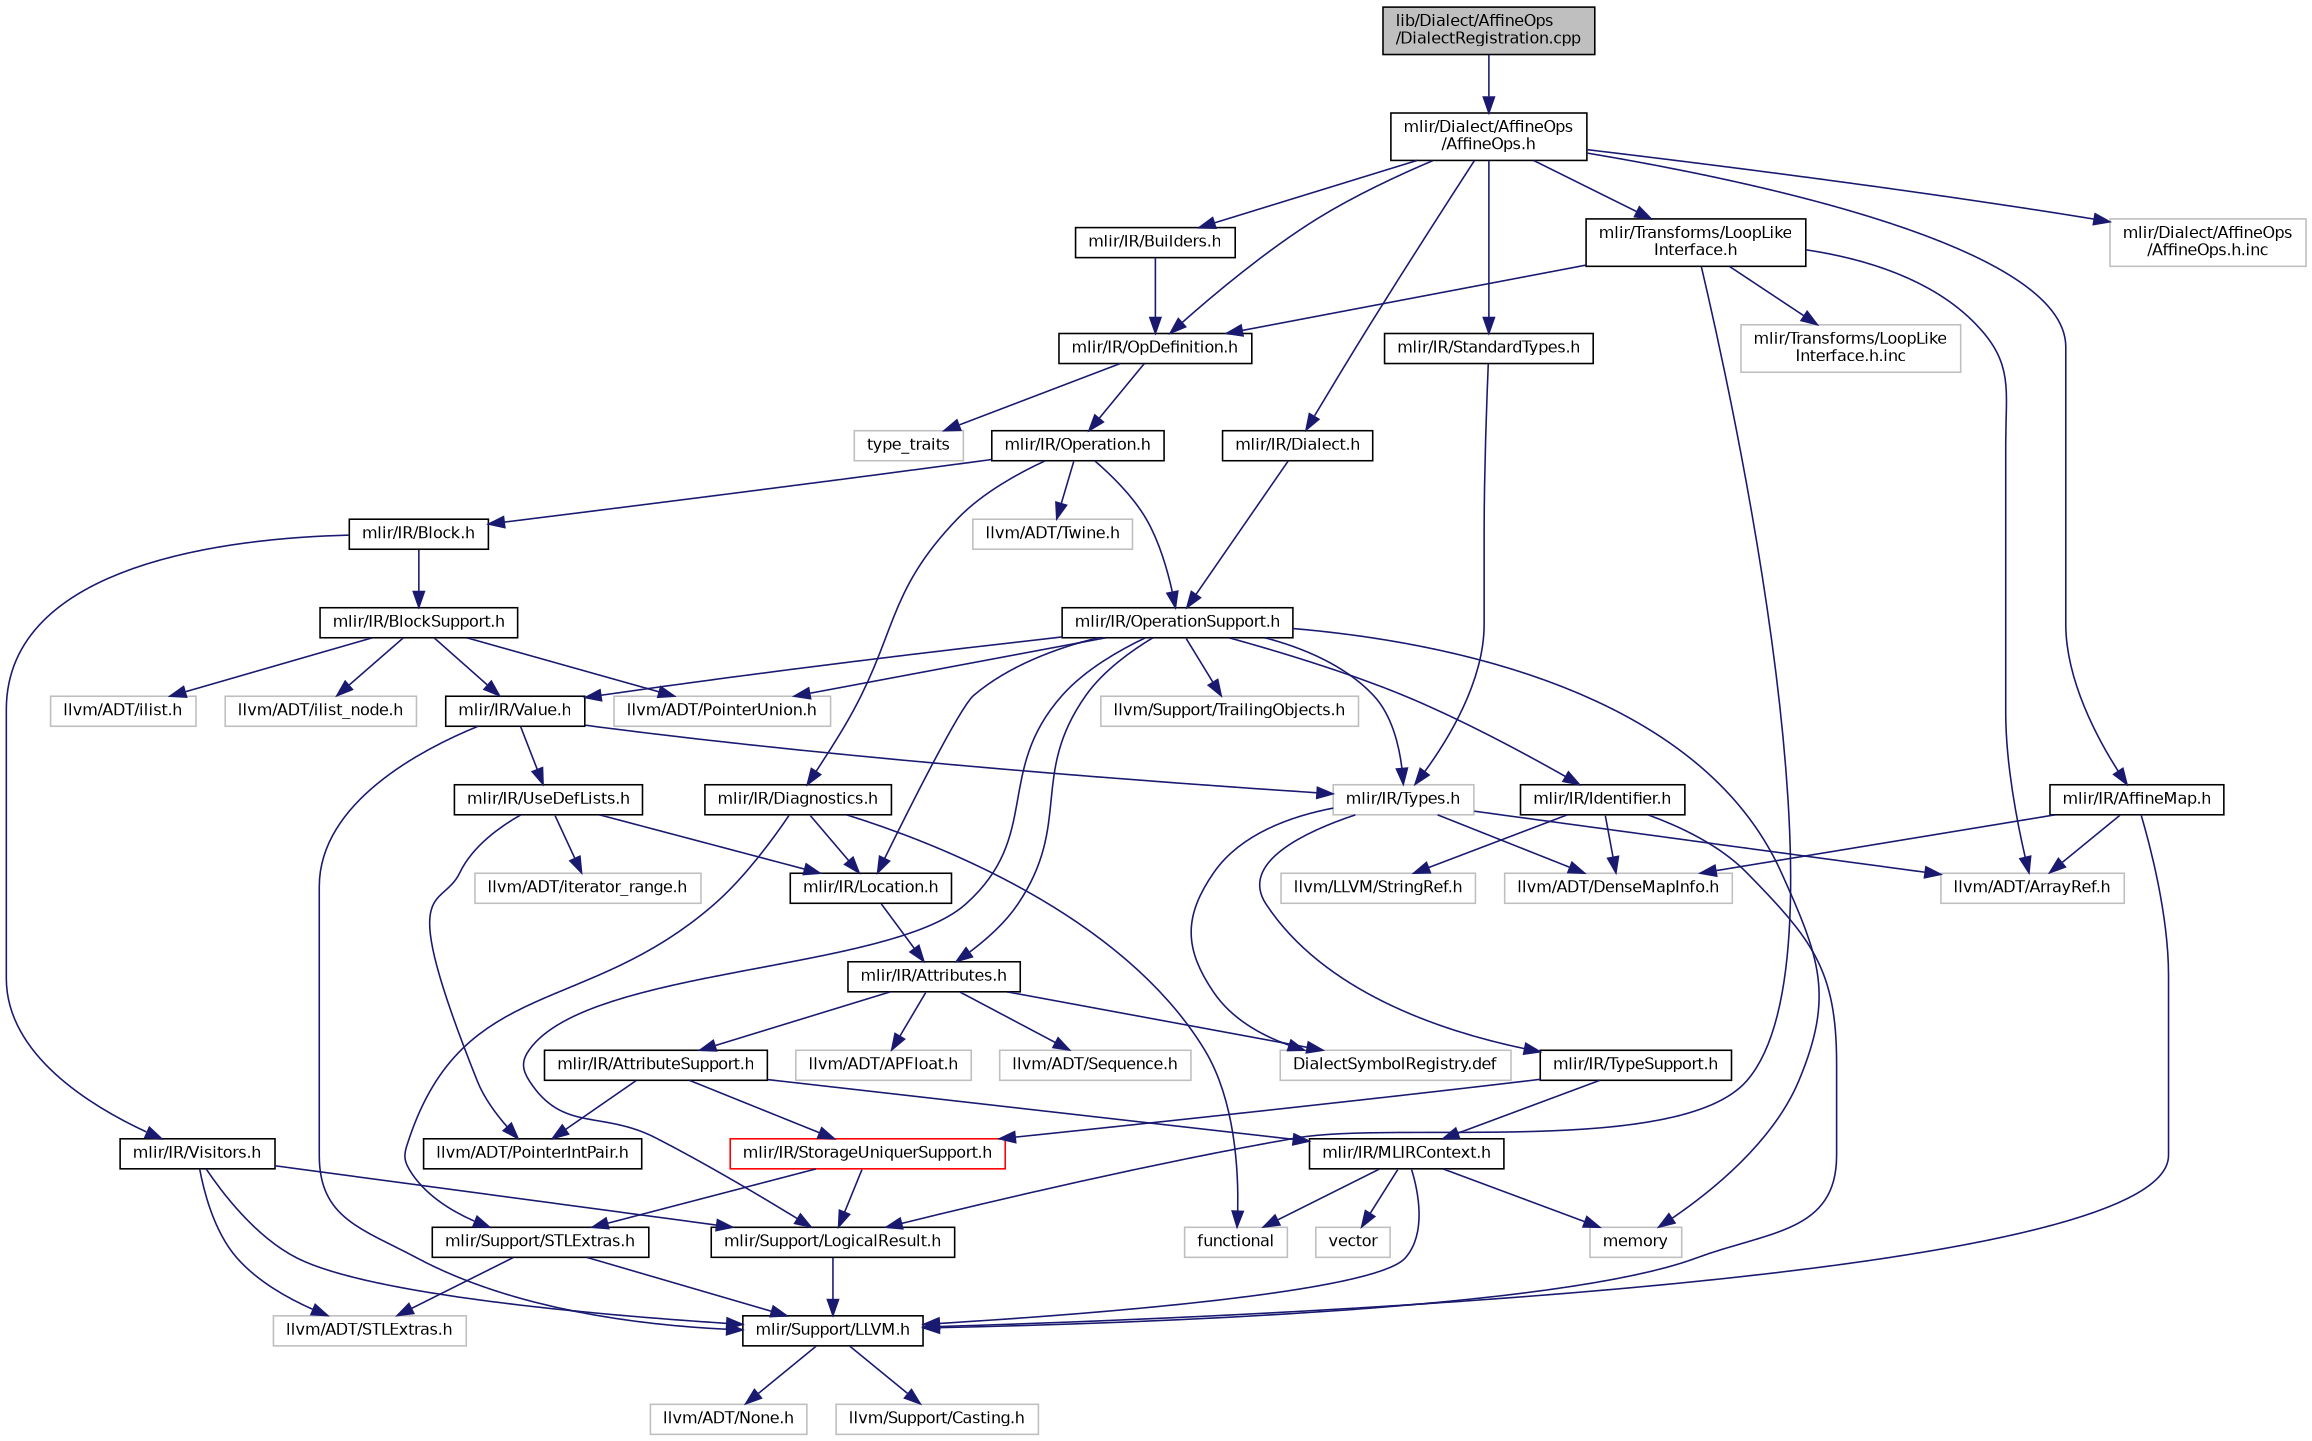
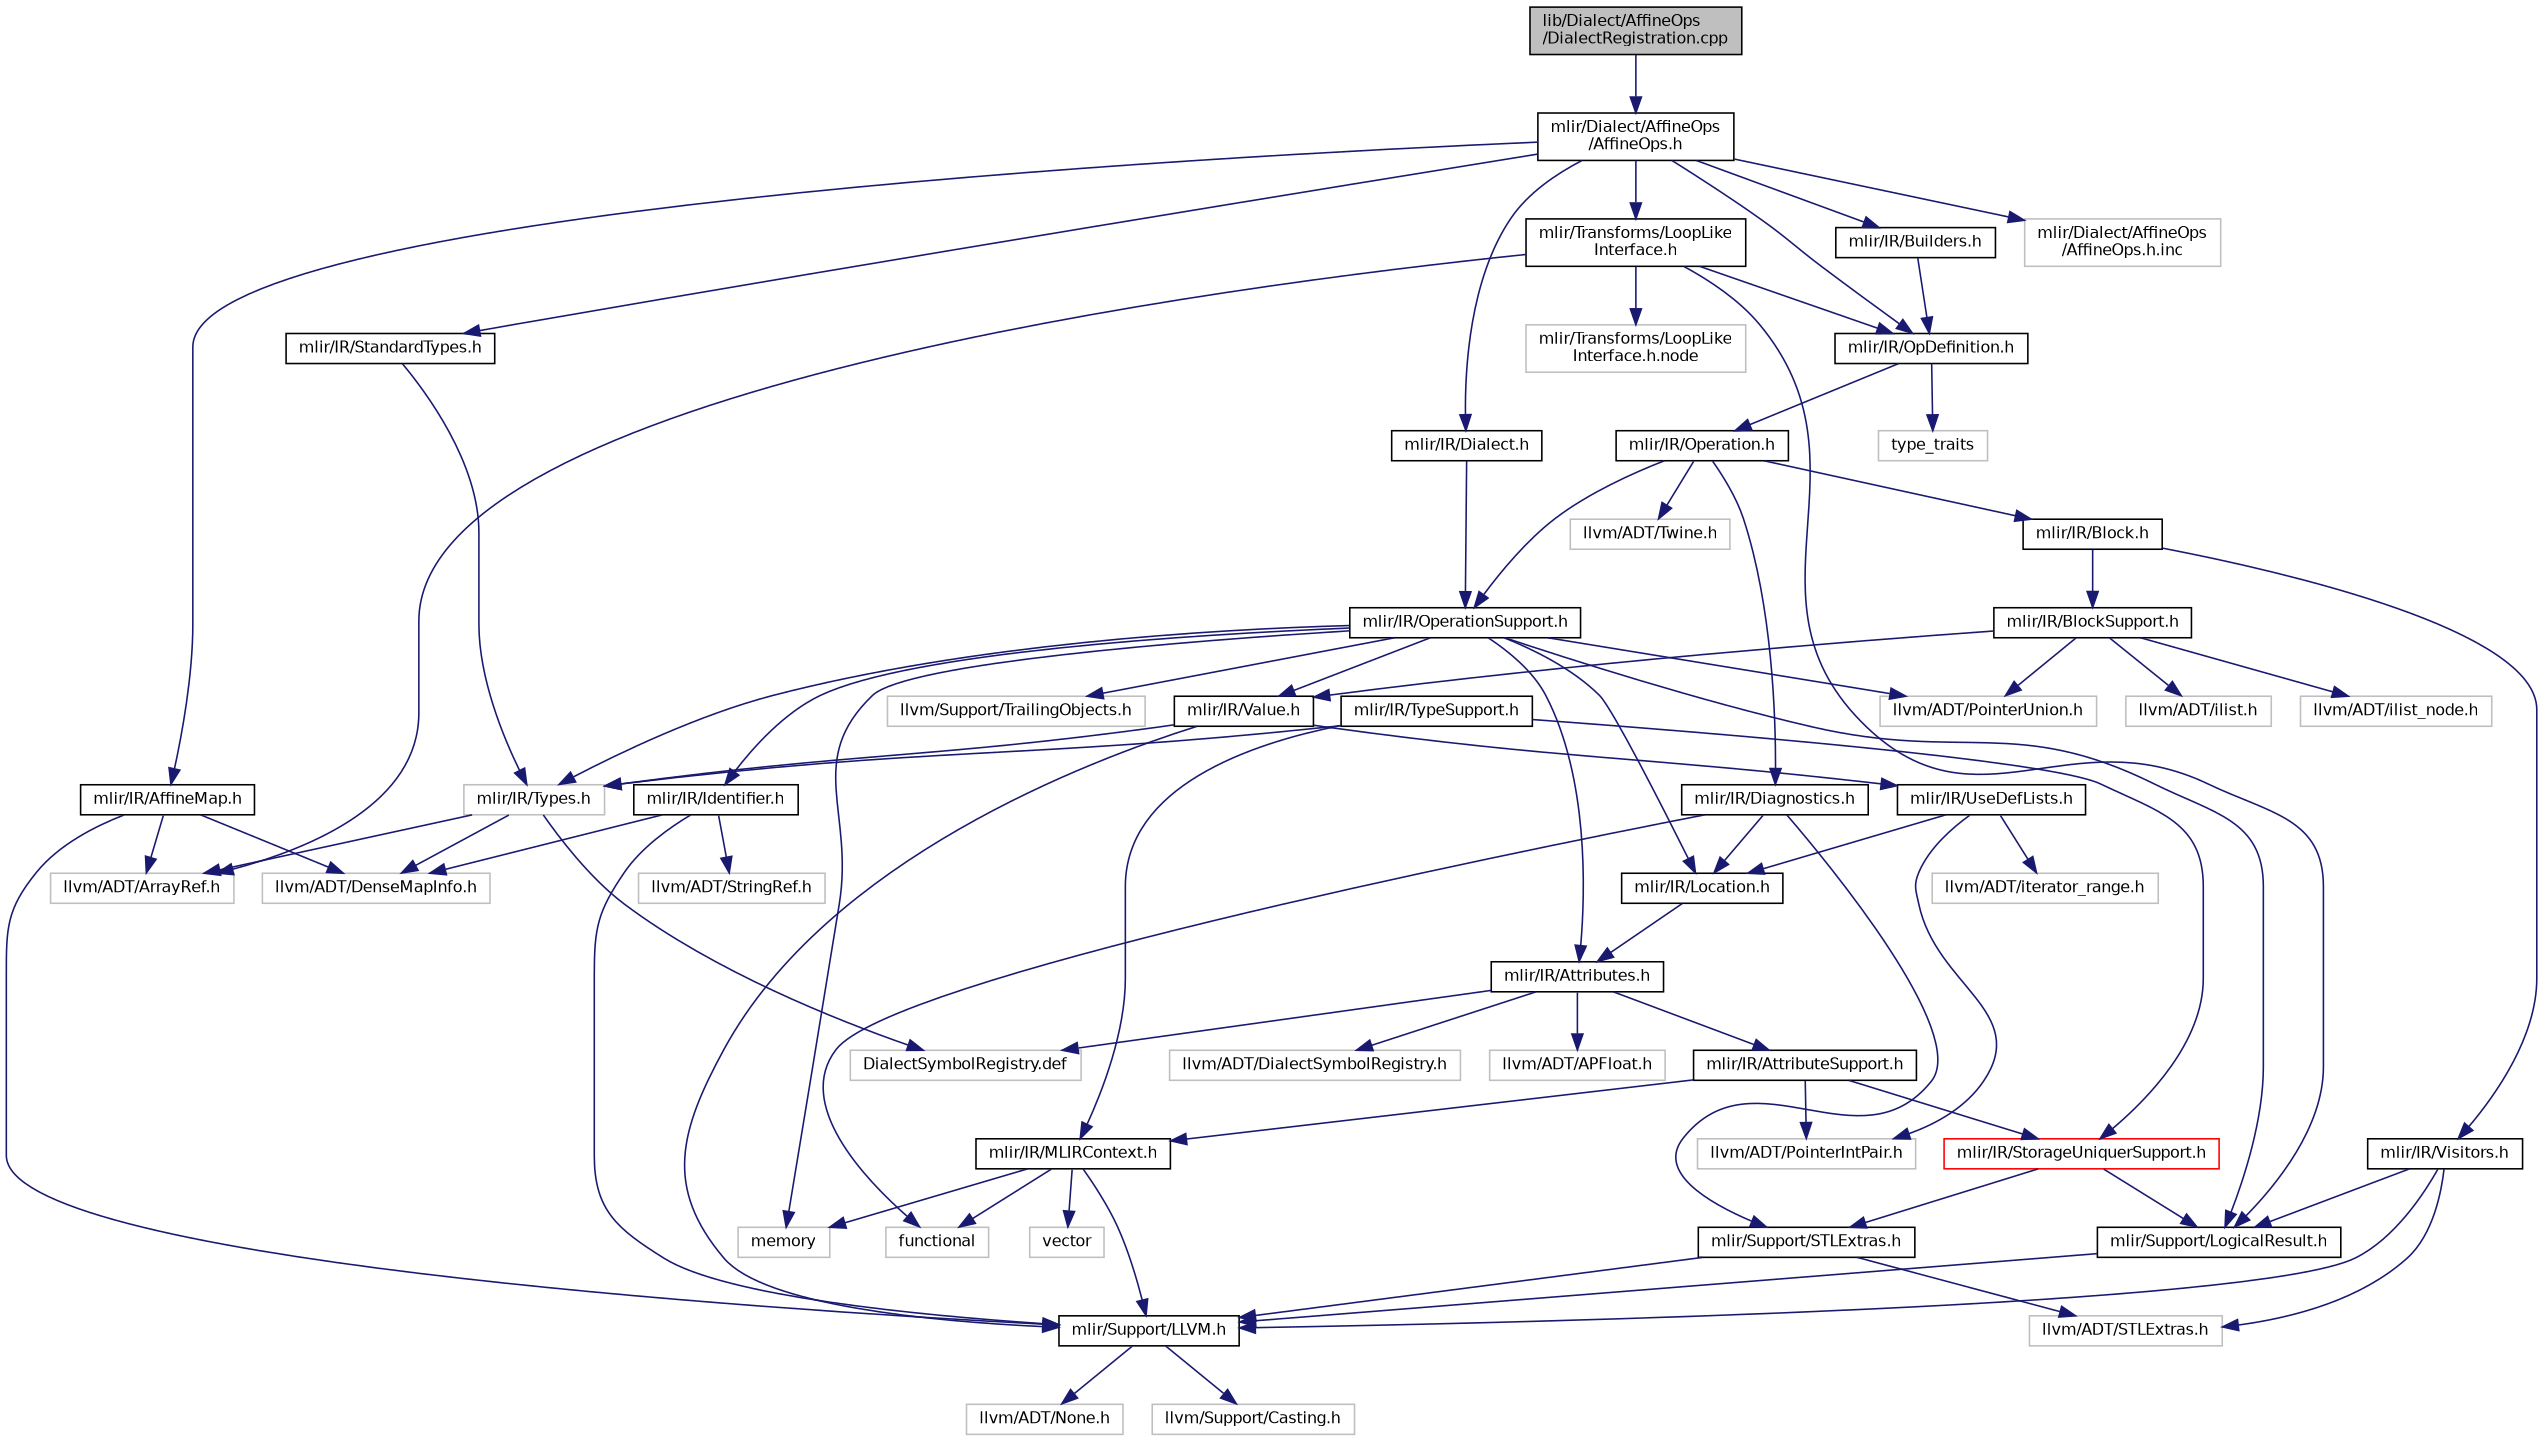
(1851, 349) -> (1636, 349)
(1378, 888) -> (732, 888)
(1320, 962) -> (1071, 748)
(1095, 1065) -> (1315, 1065)
(533, 1154) -> (1807, 1154)
